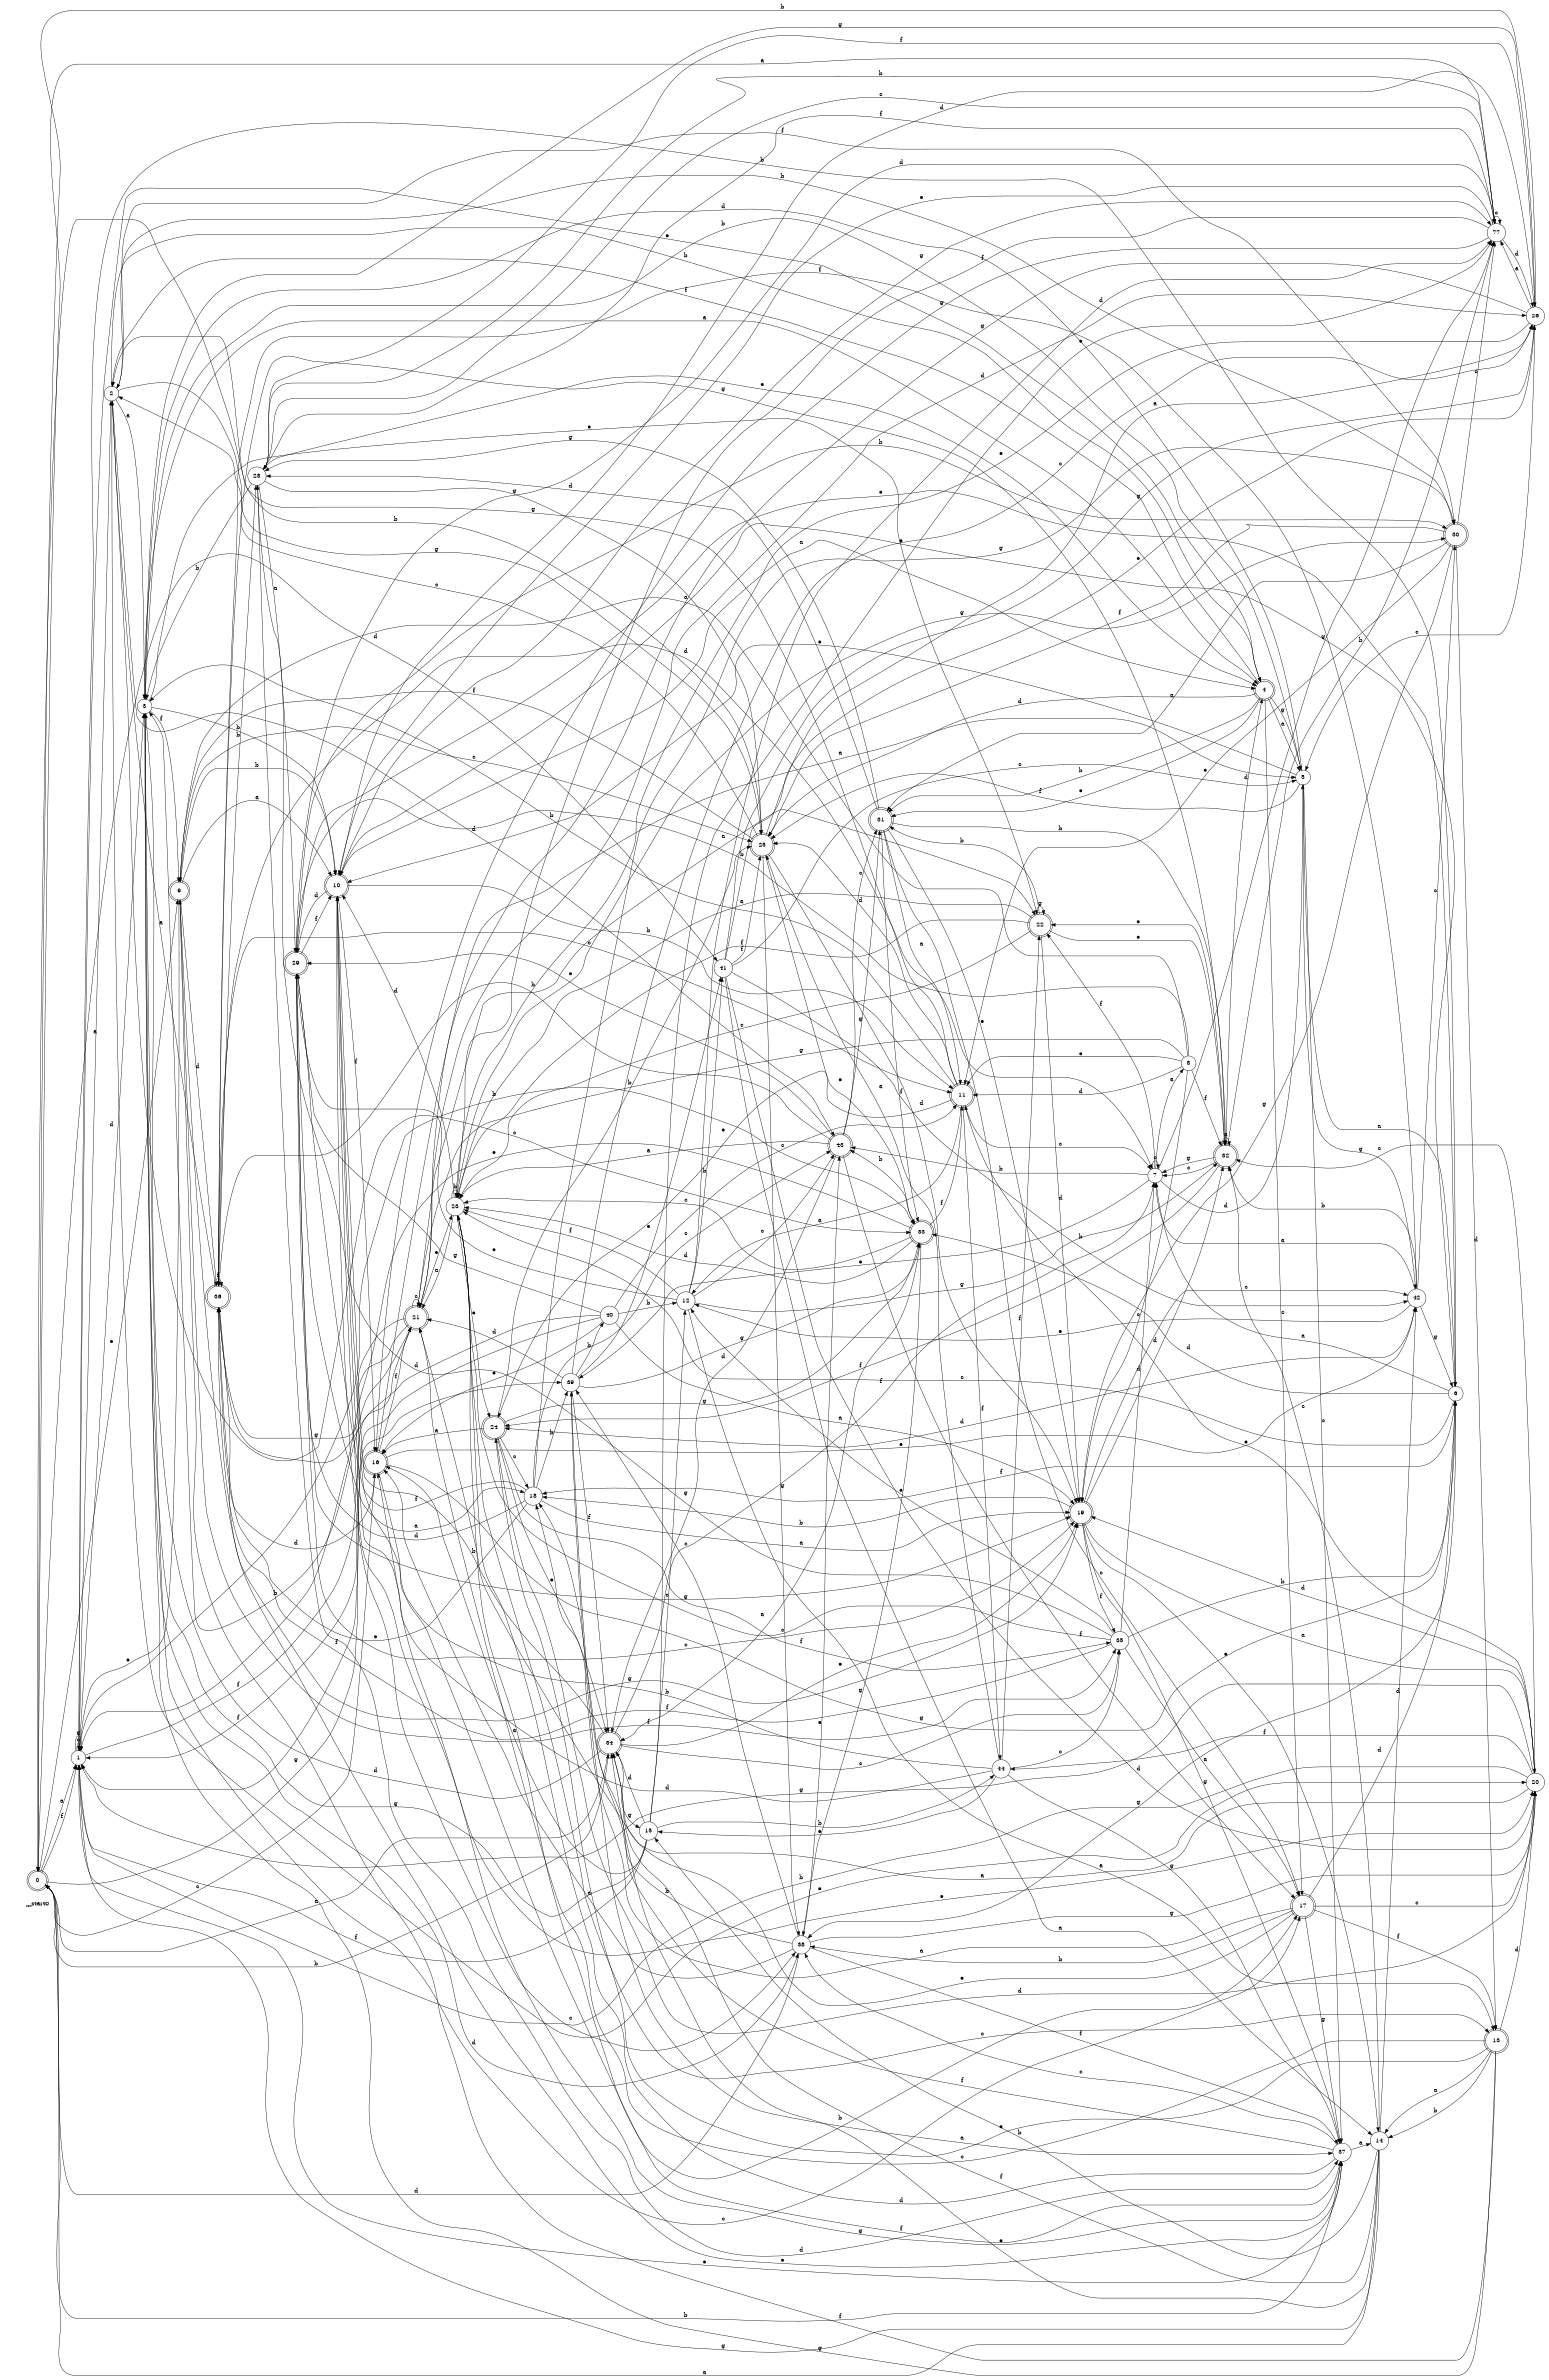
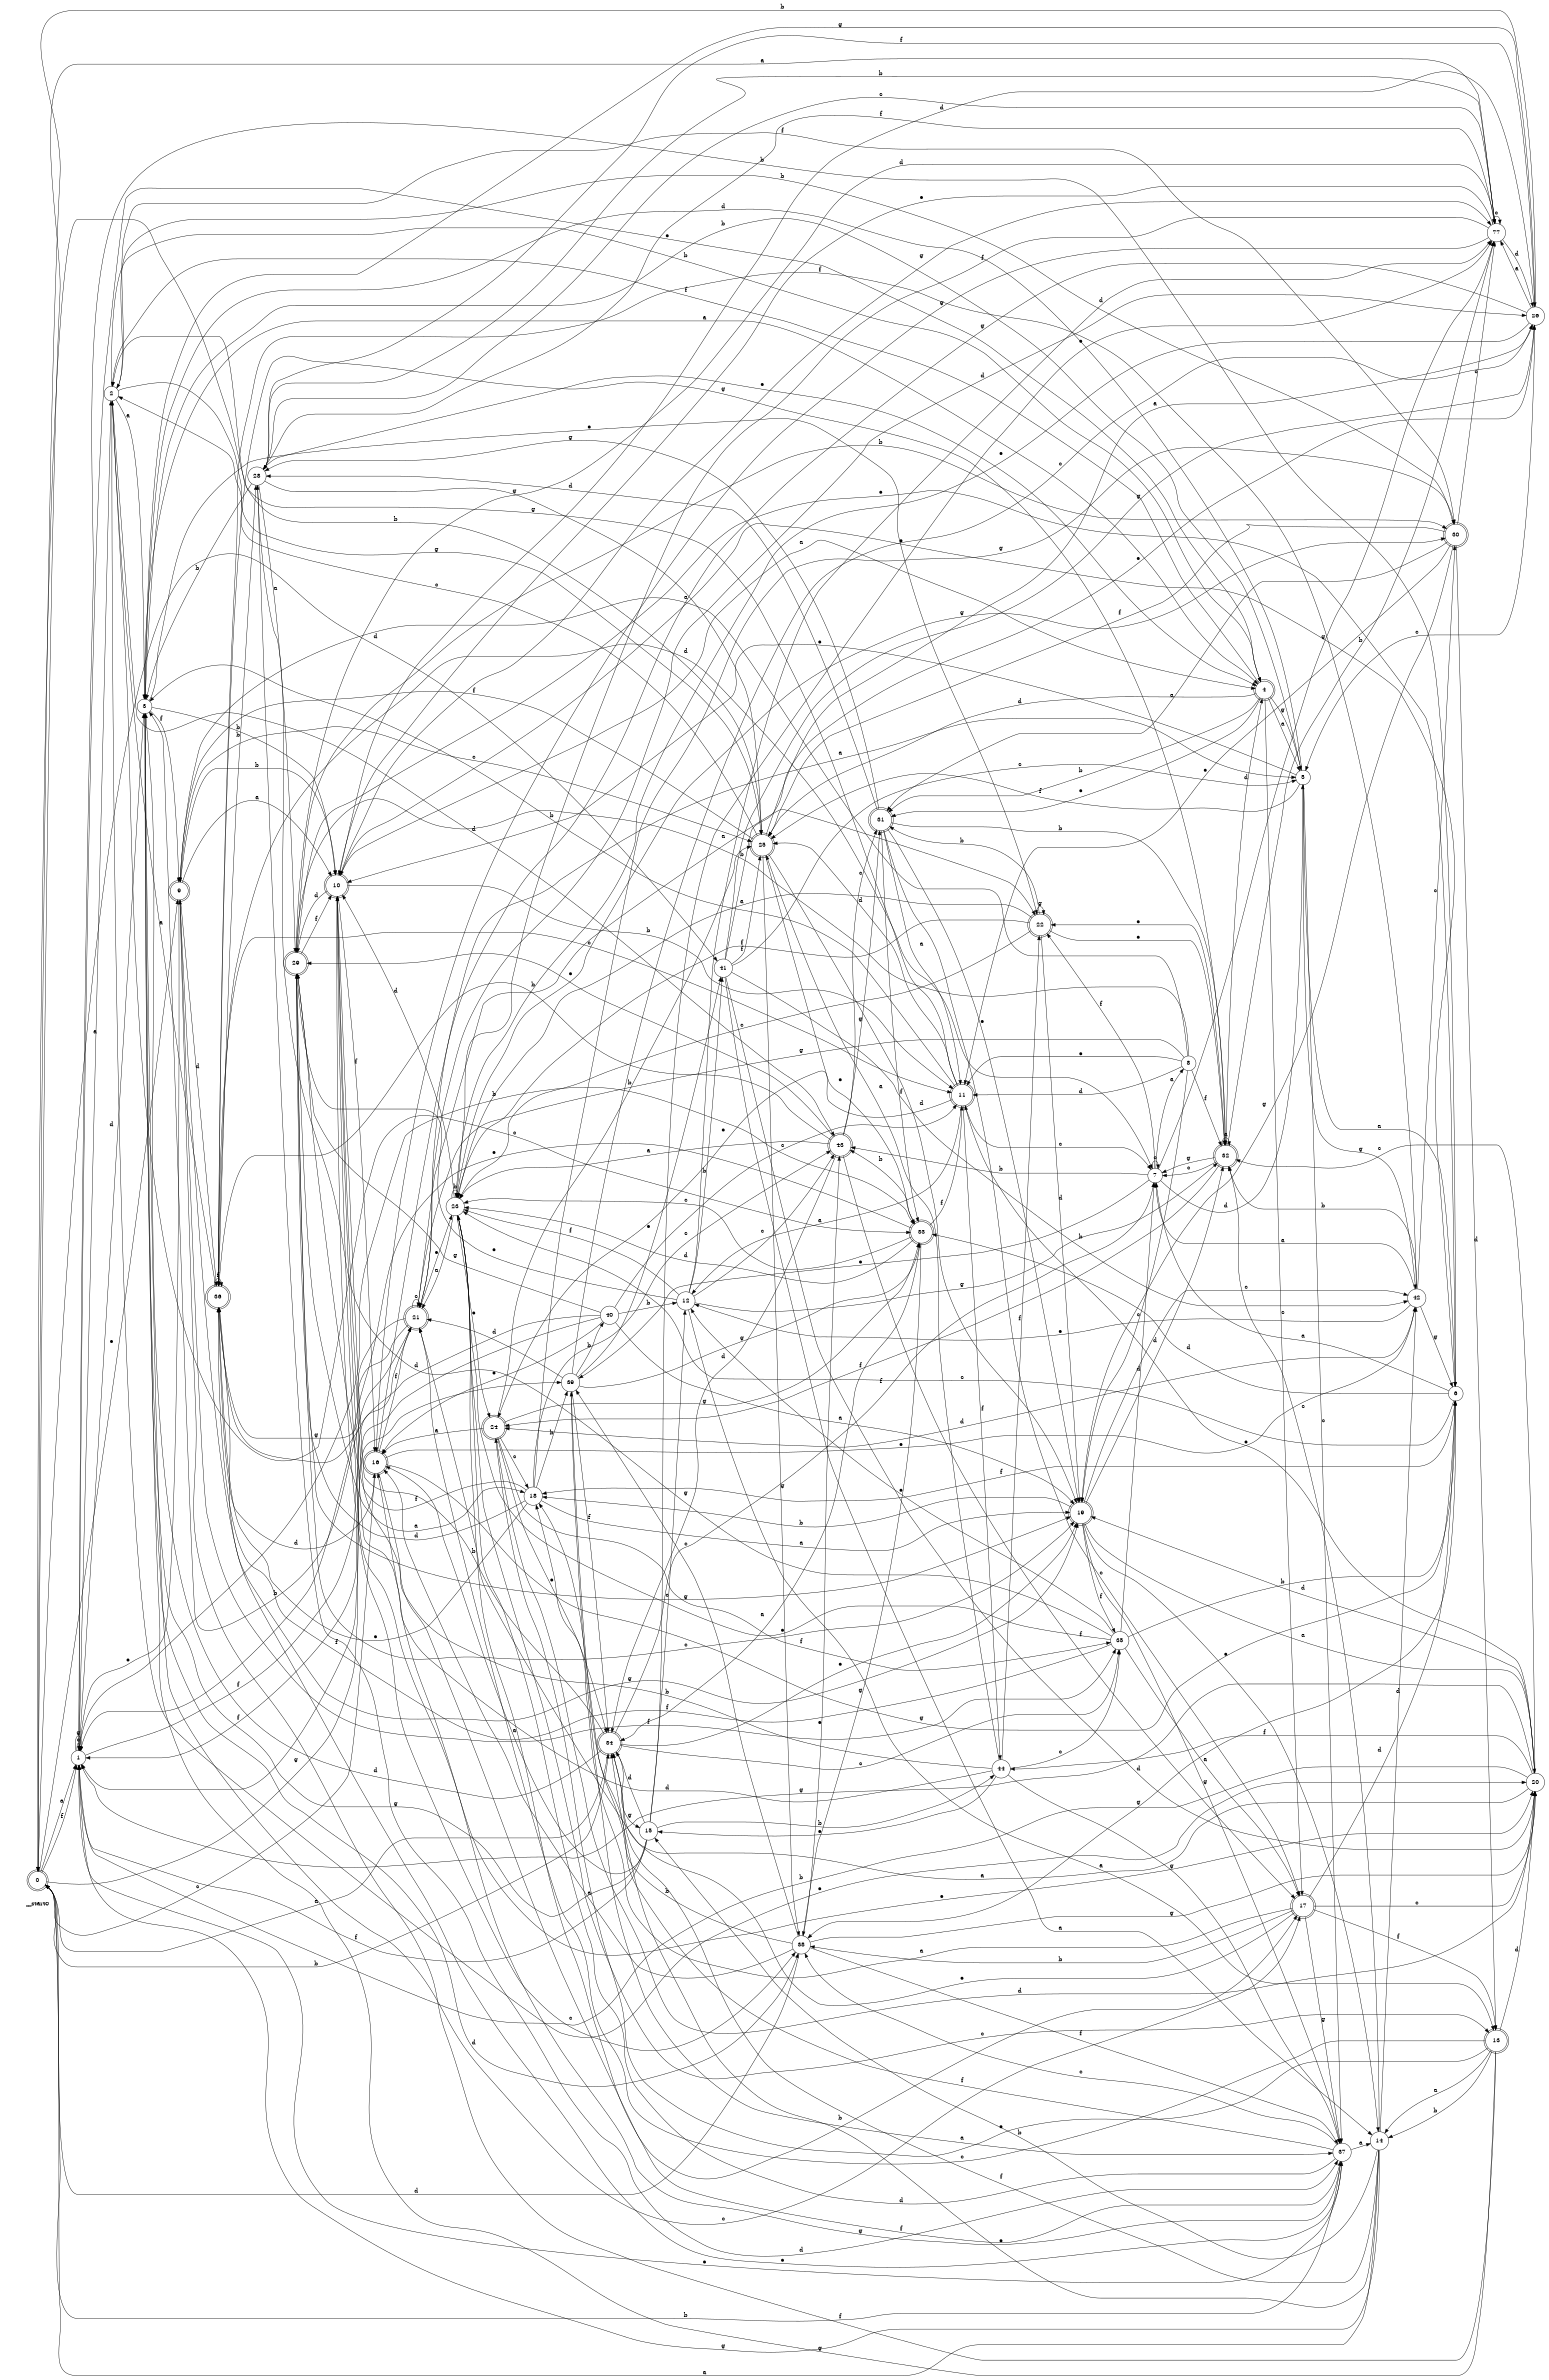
(783, 1630) -> (783, 1630)
